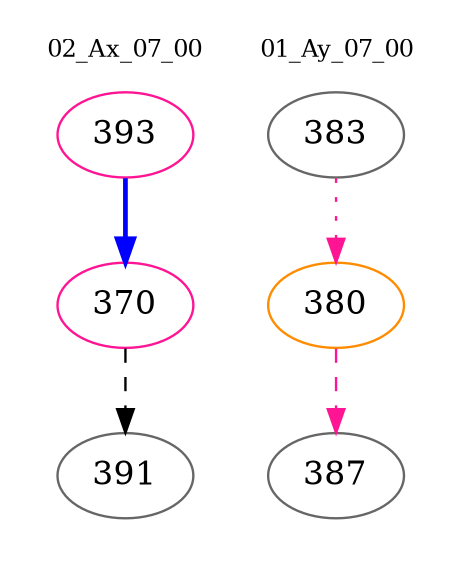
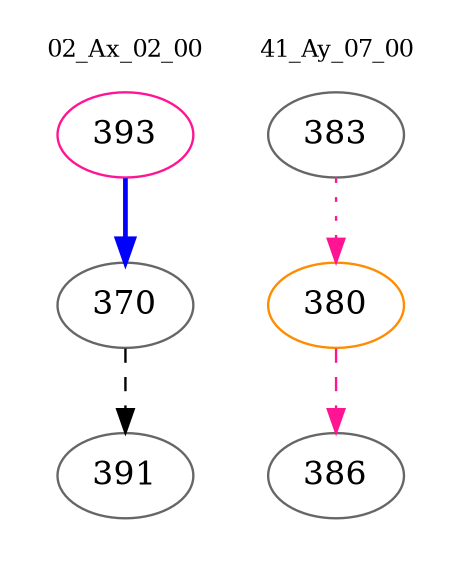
(125, 51) -> (125, 51)
(337, 51) -> (337, 51)
(125, 305) -> (125, 305)
(336, 476) -> (336, 476)
